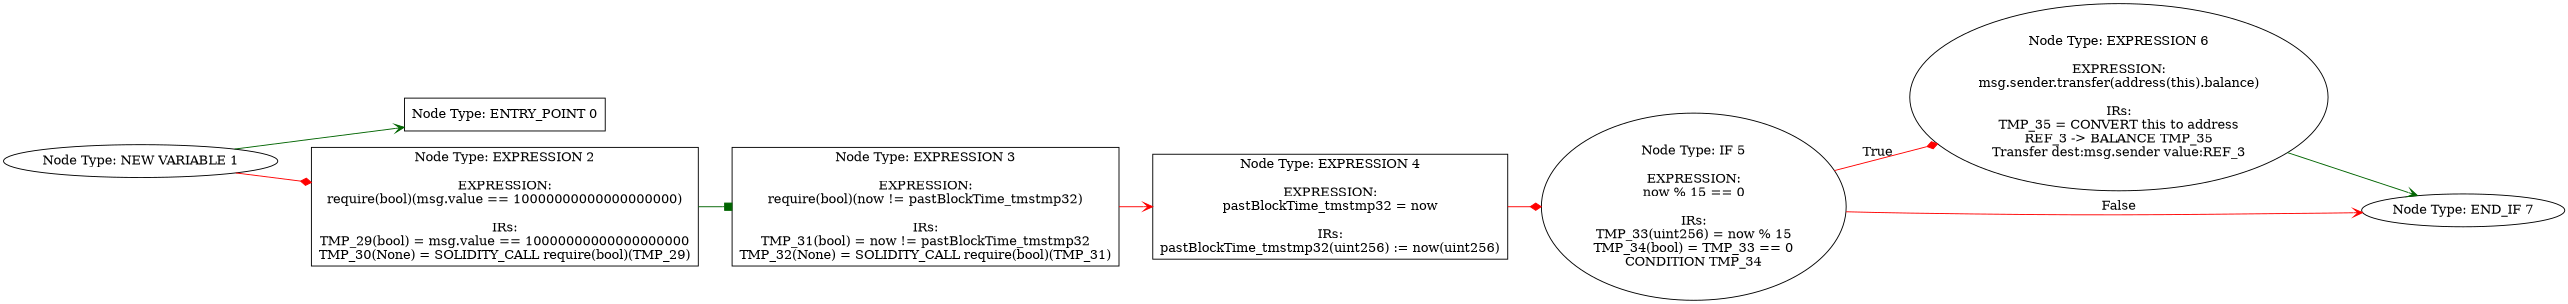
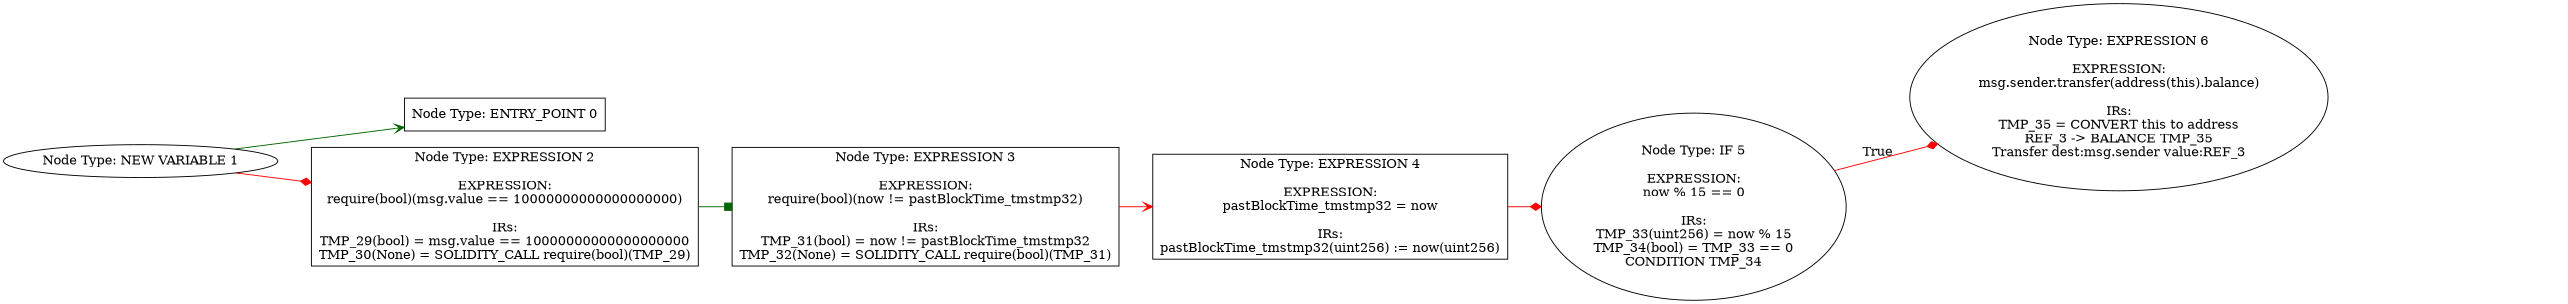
(2463, 210) -> none
